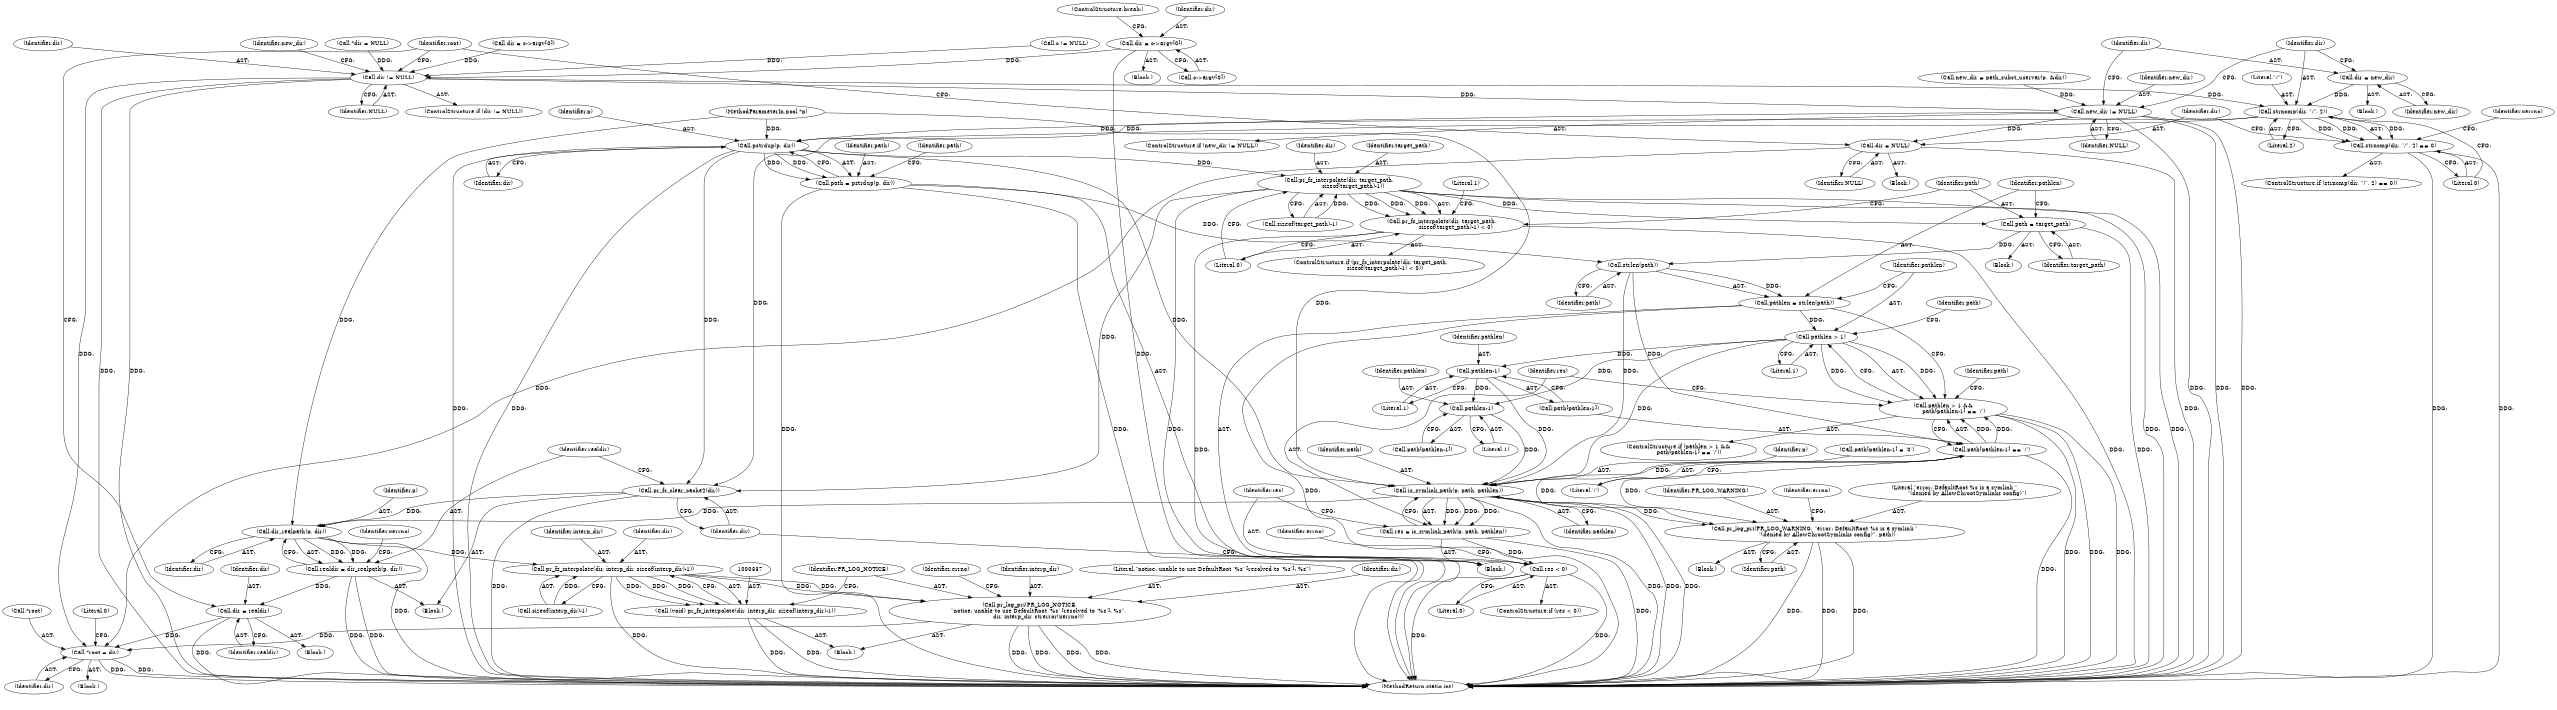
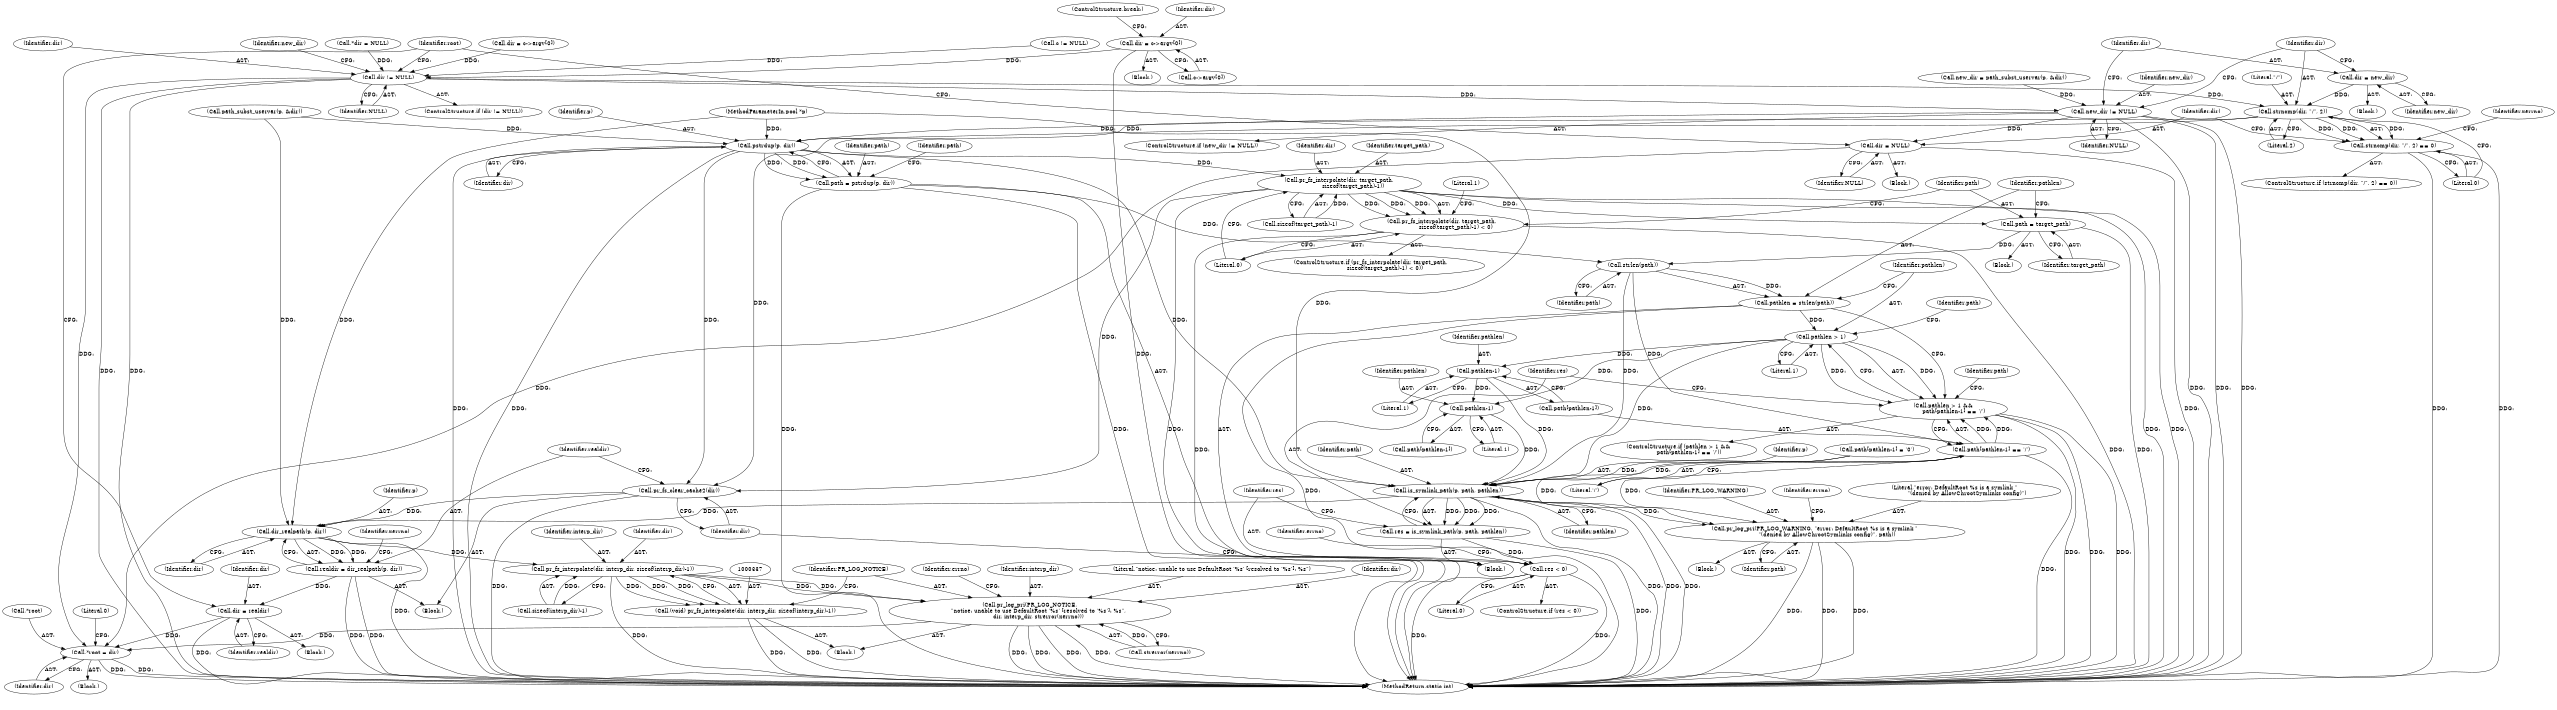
none -> (255, 112)
none -> (1626, 467)
none -> (1160, 653)
